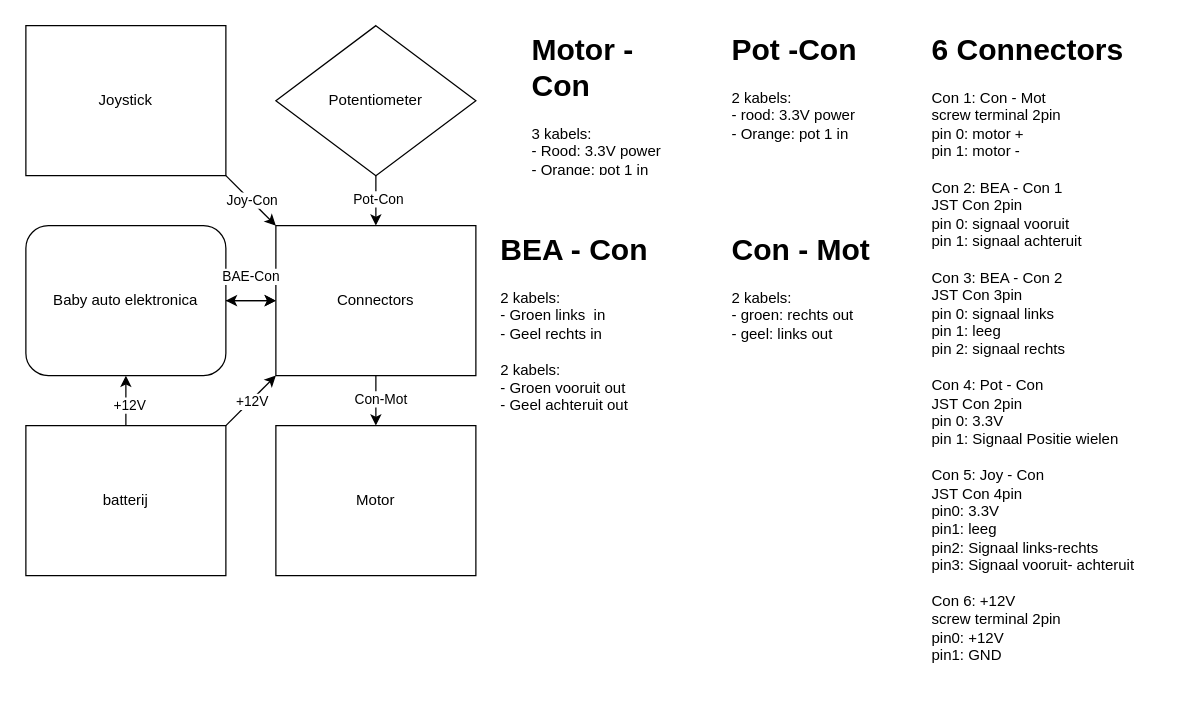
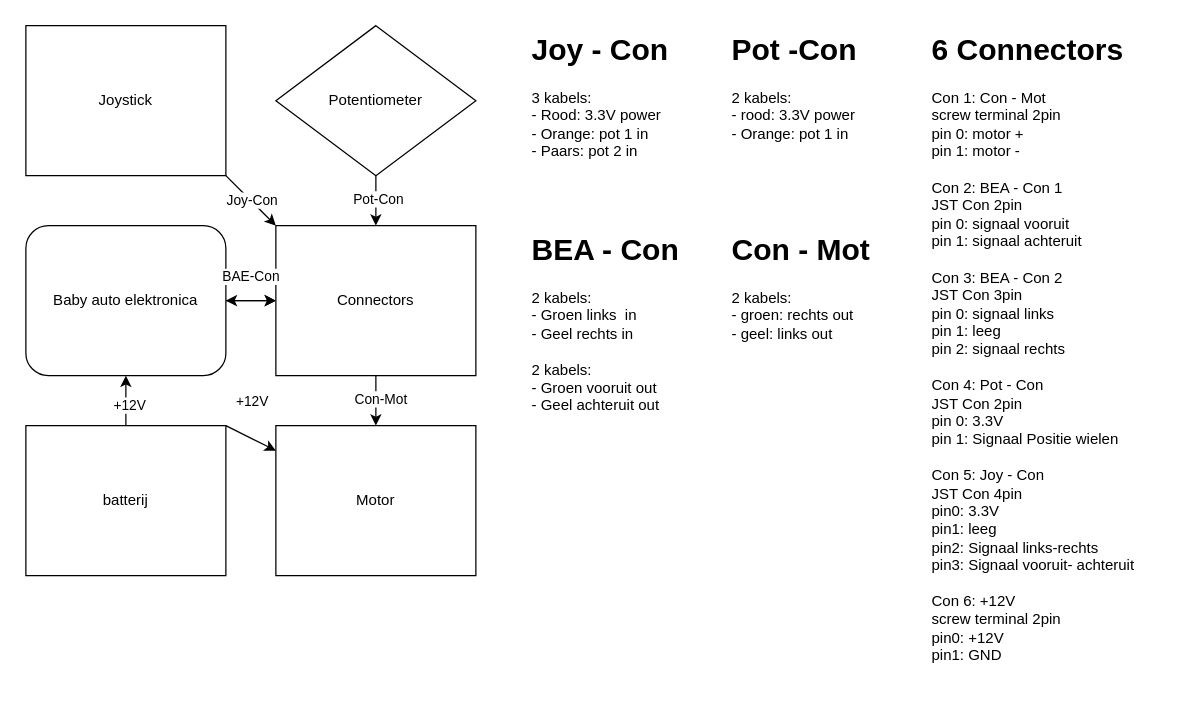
(598, 58) -> (598, 58)
(576, 326) -> (607, 326)
(234, 417) -> (247, 436)
